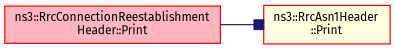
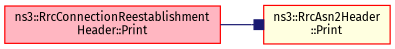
(327, 25) -> (327, 25)
